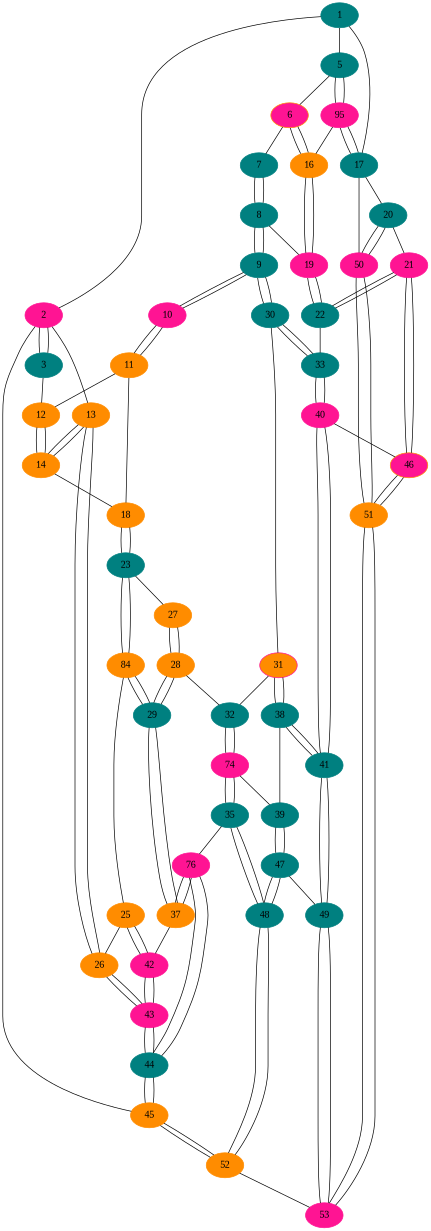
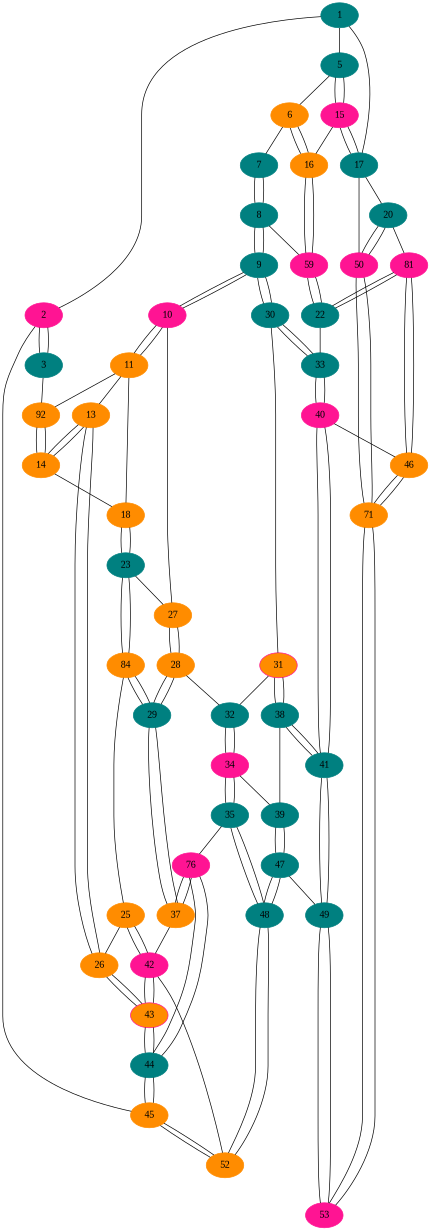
(290, 115) -> (290, 115)
(340, 115) -> (340, 115)
(309, 265) -> (309, 265)
(409, 265) -> (409, 265)
(74, 363) -> (110, 390)
(41, 415) -> (41, 415)
none -> (167, 465)
(409, 465) -> (409, 465)
(369, 515) -> (369, 515)
(230, 765) -> (230, 765)
(149, 1015) -> (149, 1015)
(275, 1190) -> (198, 1062)
